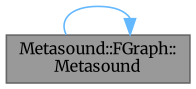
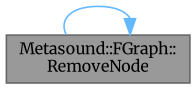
(98, 59) -> (98, 59)
